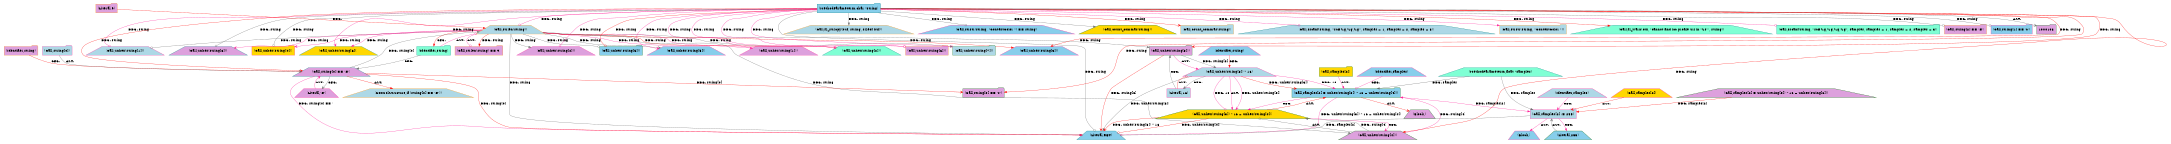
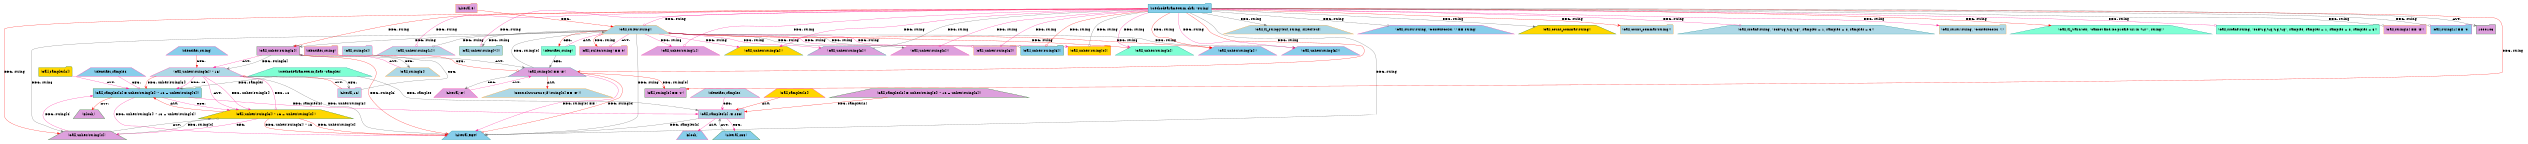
none -> (413, 72)
